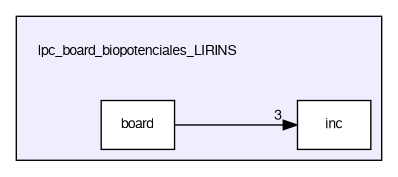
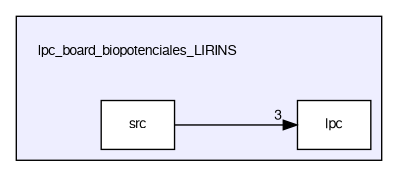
(138, 125) -> (138, 125)
(334, 125) -> (334, 125)
